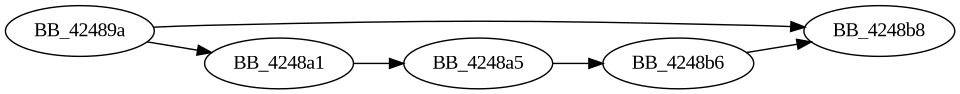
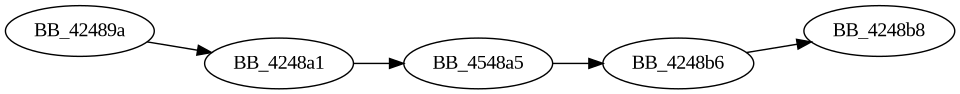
(472, 21) -> none
(478, 63) -> (478, 63)
